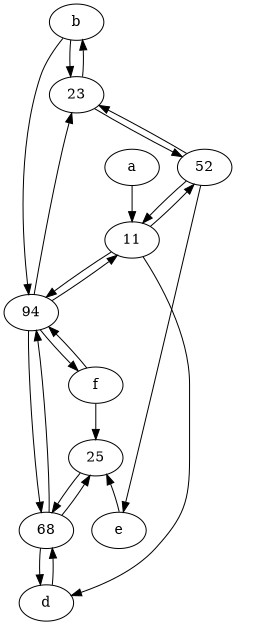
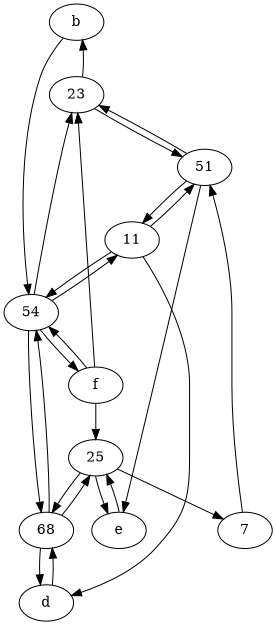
(70, 53) -> (87, 245)
(132, 167) -> none
(205, 167) -> (205, 167)
(31, 313) -> (31, 313)
none -> (99, 490)
none -> (245, 530)
